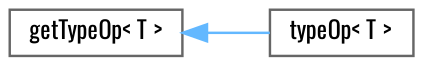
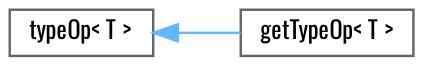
(239, 33) -> (209, 33)
